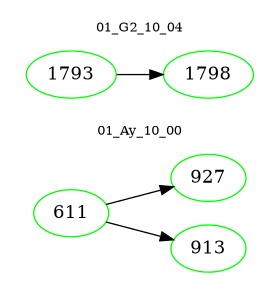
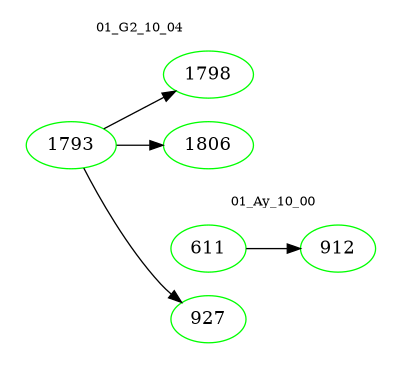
none -> (208, 145)
(133, 197) -> (123, 235)
(208, 249) -> (338, 249)
